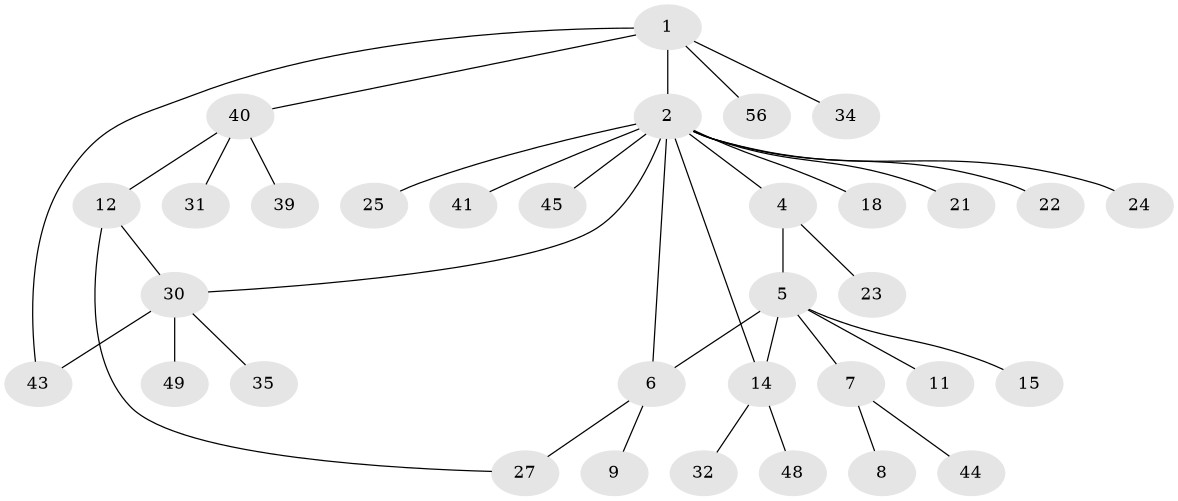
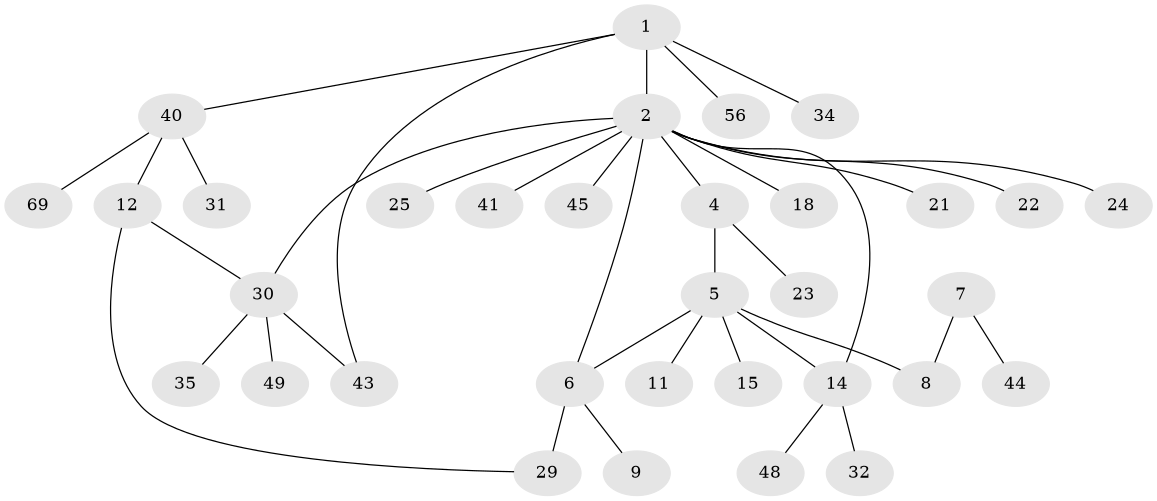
(285, 206) -> (38, 206)
(817, 339) -> (821, 339)
(525, 473) -> (548, 473)
